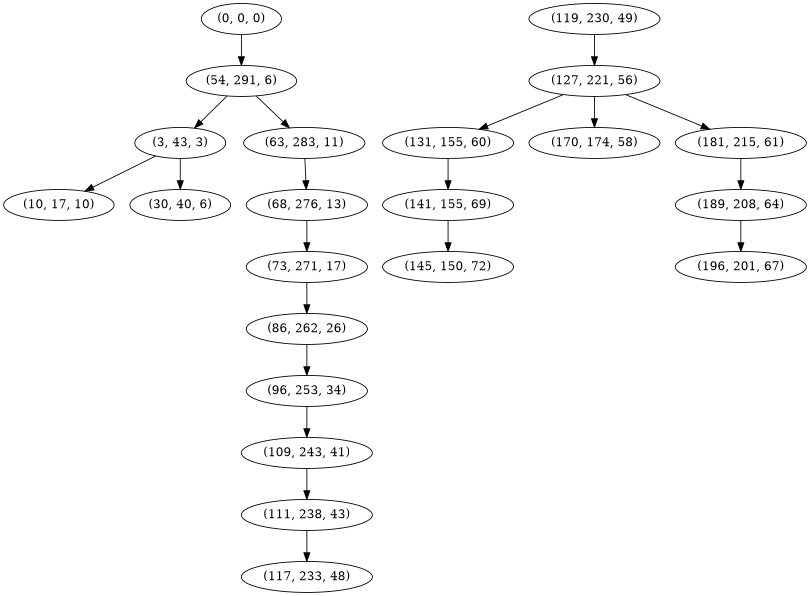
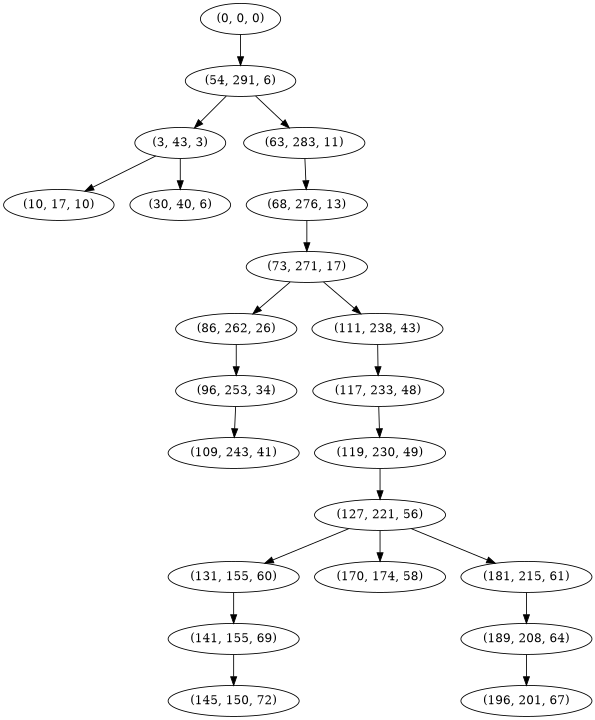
none -> (379, 418)
(307, 480) -> (339, 295)
